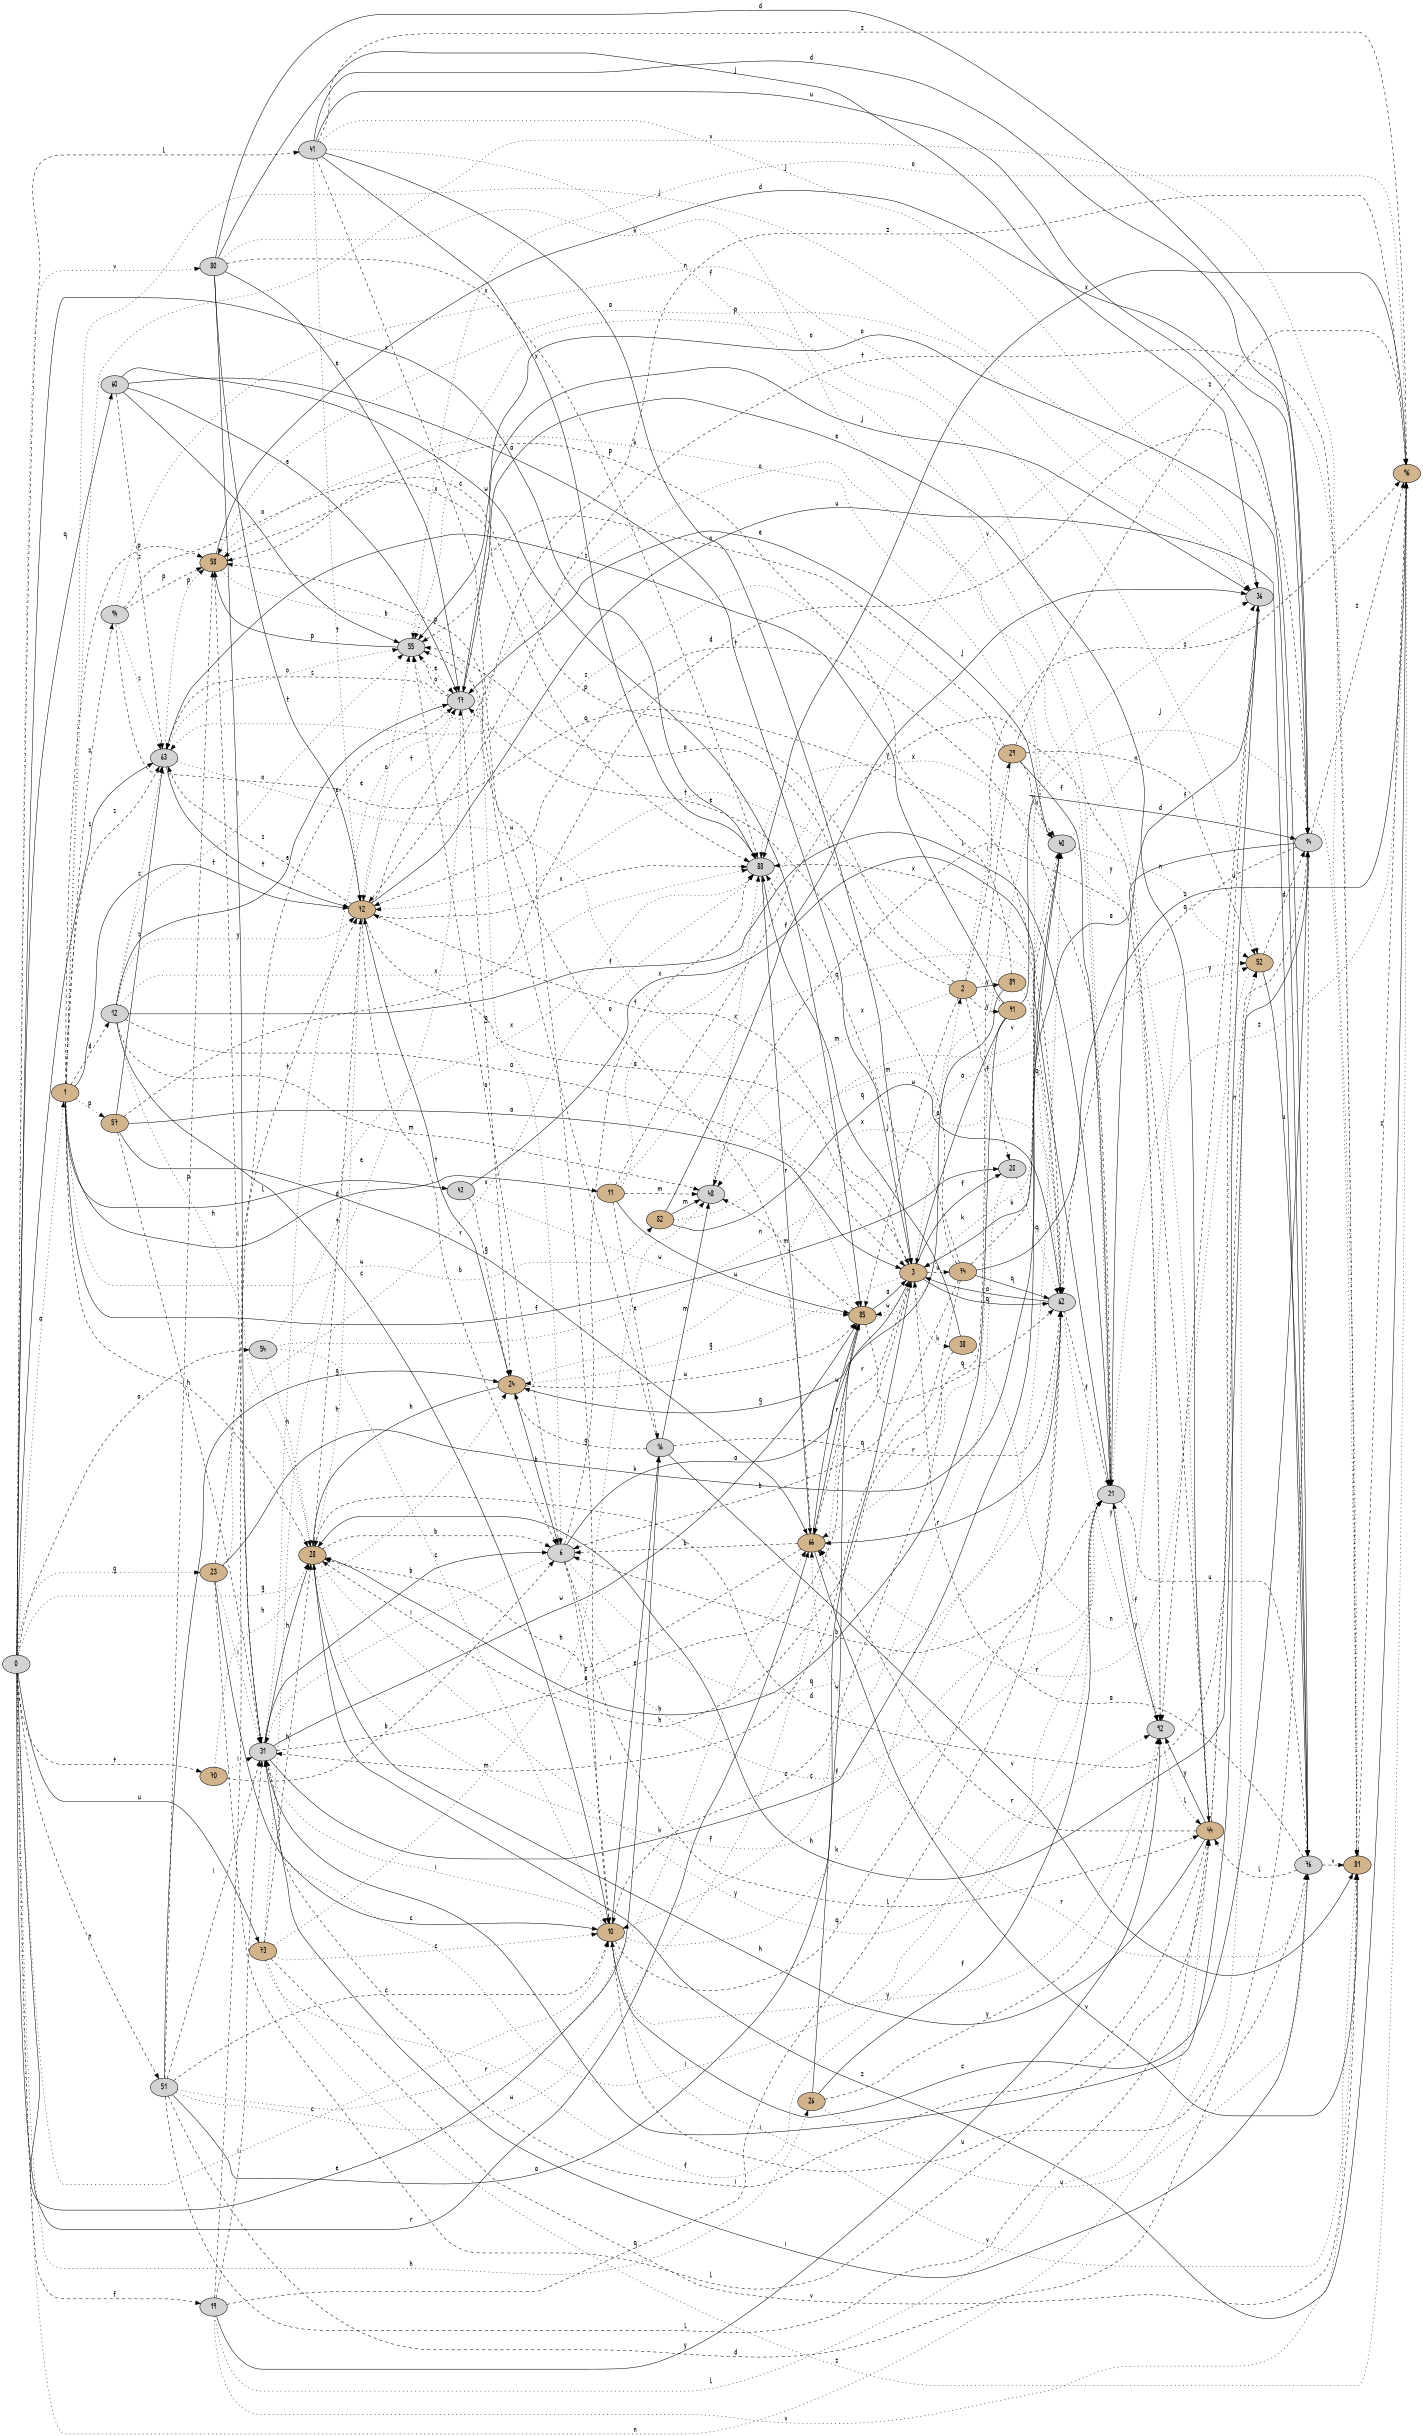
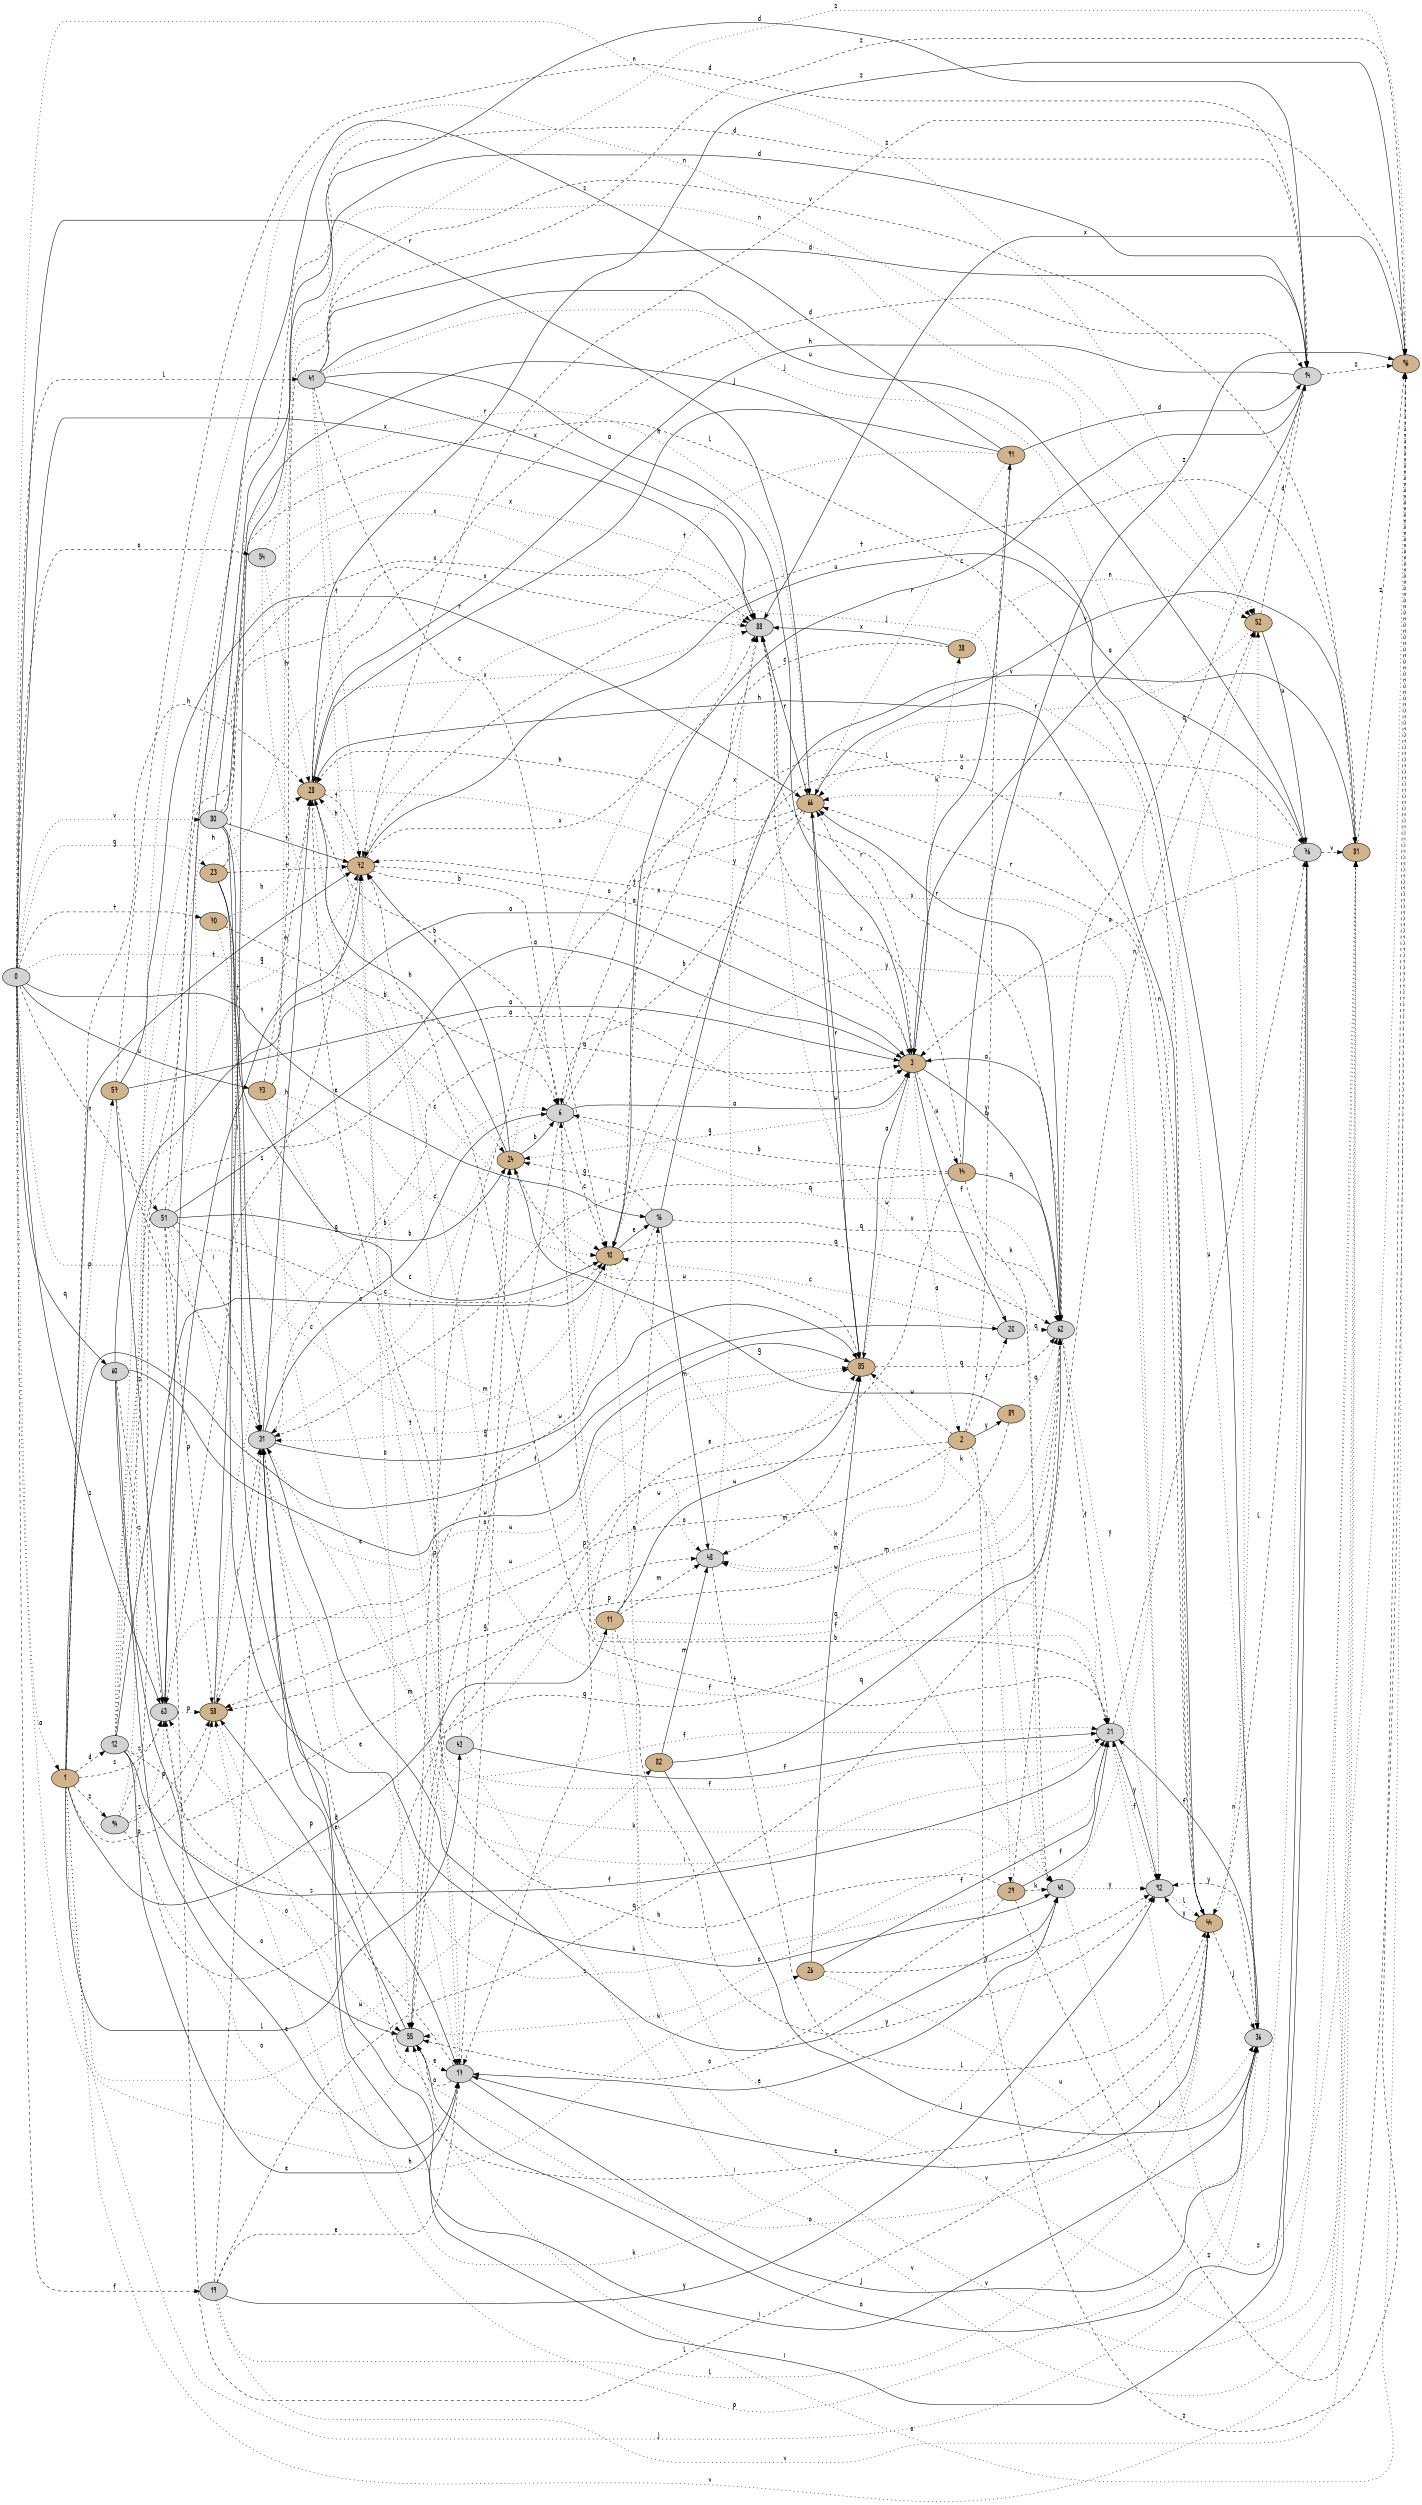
(1324, 840) -> (1324, 2310)
(238, 935) -> (238, 988)
